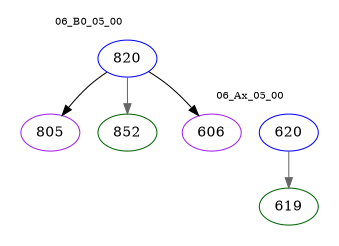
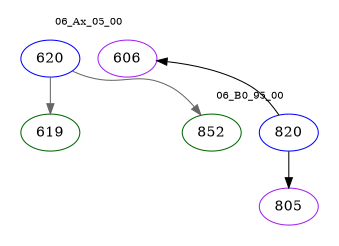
(89, 22) -> (250, 96)
(127, 91) -> (137, 79)
